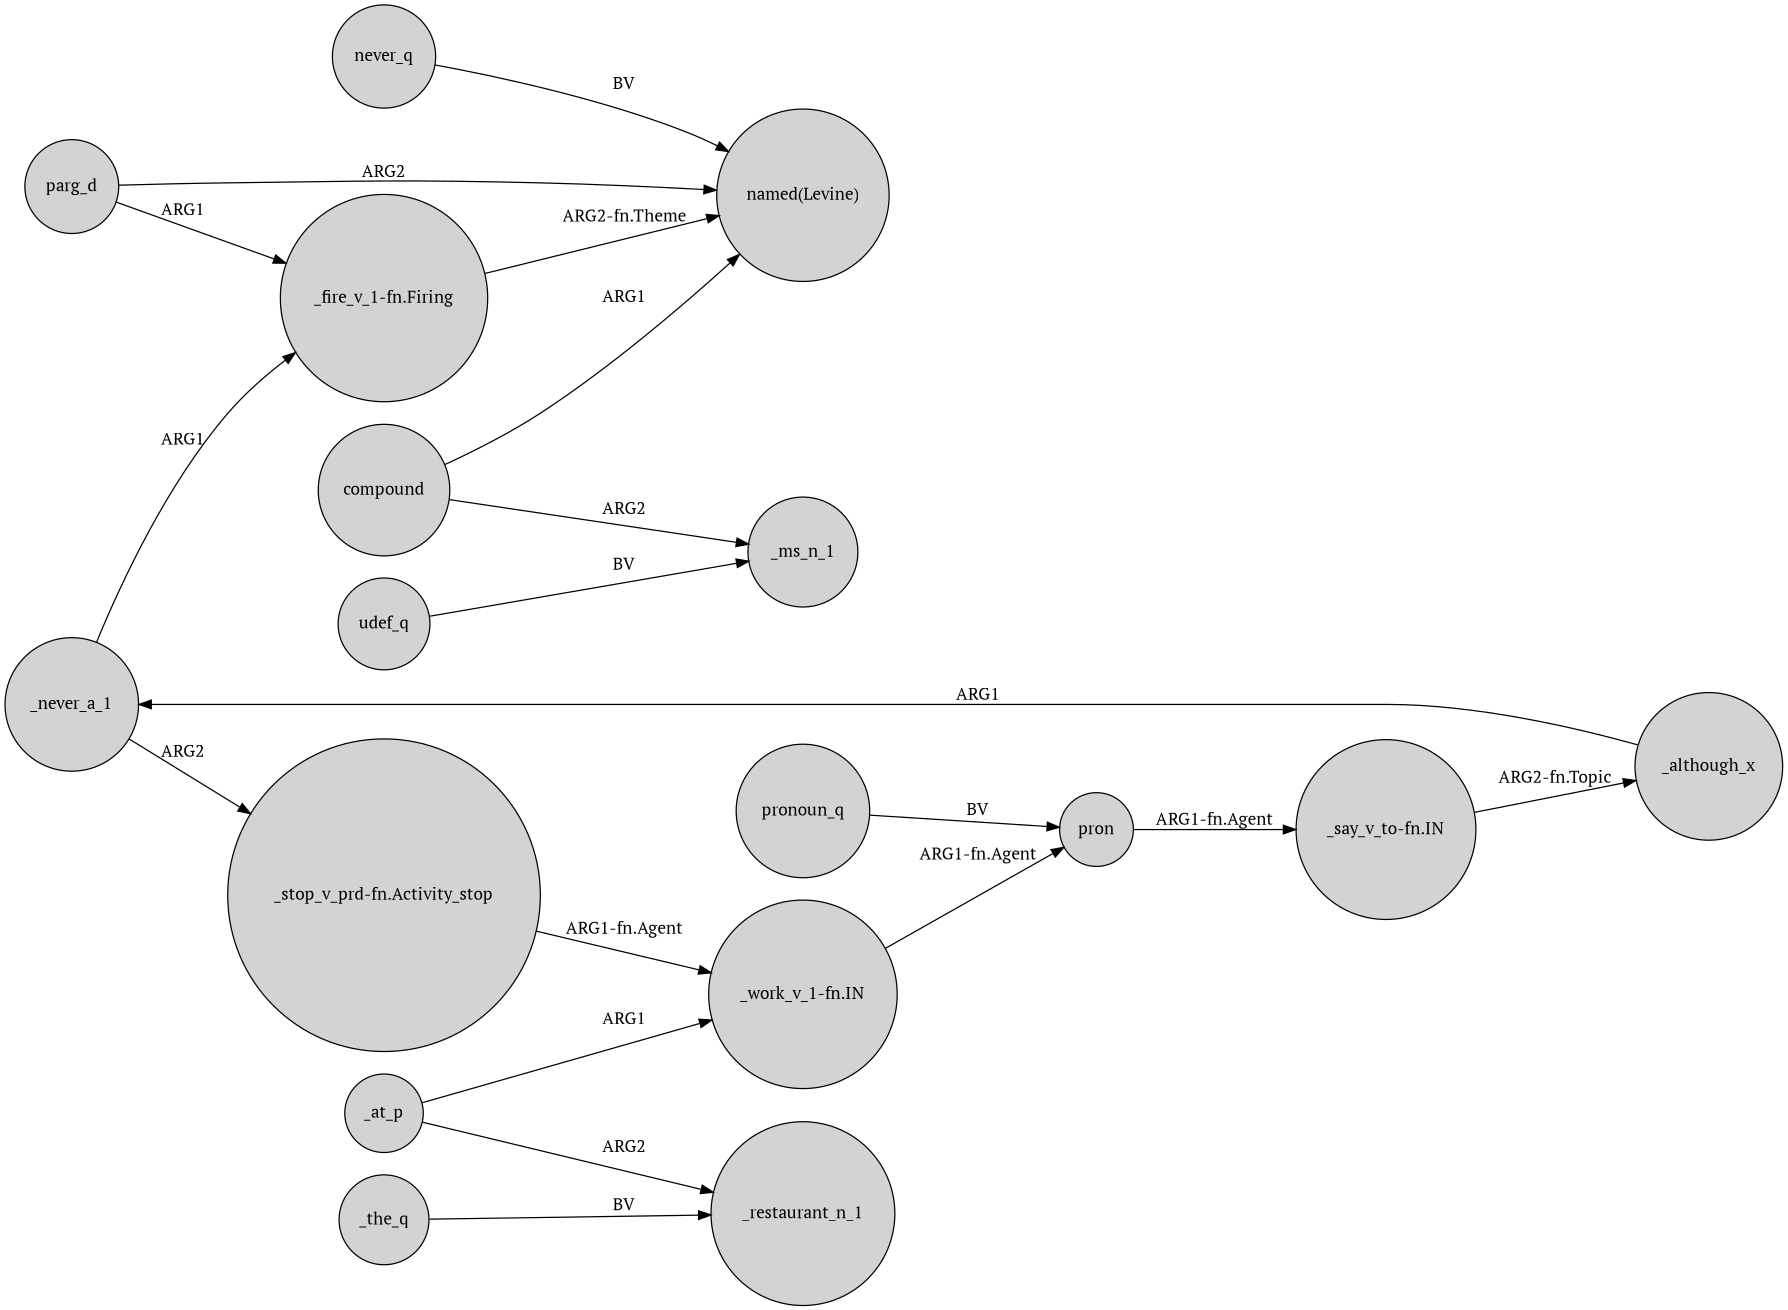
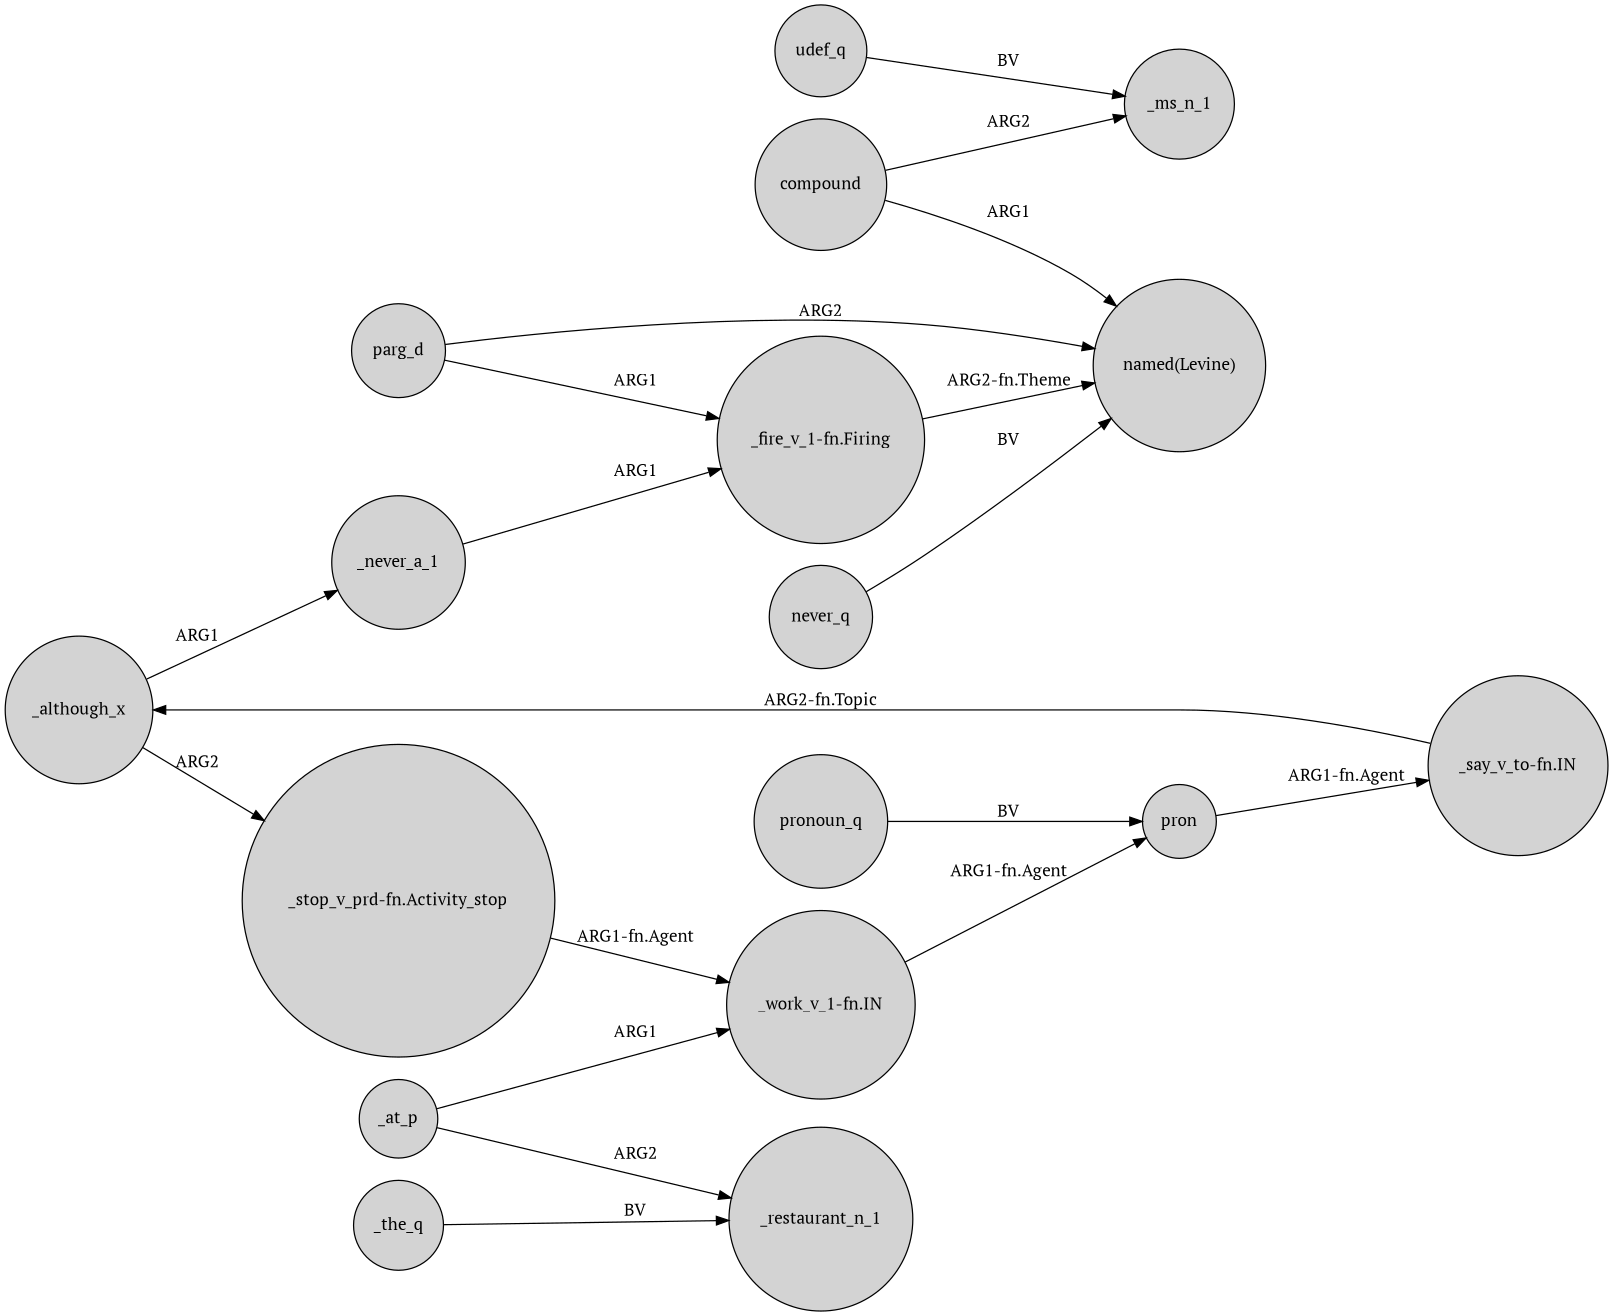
(184, 773) -> (198, 781)
